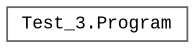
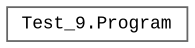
(97, 24) -> (97, 24)
